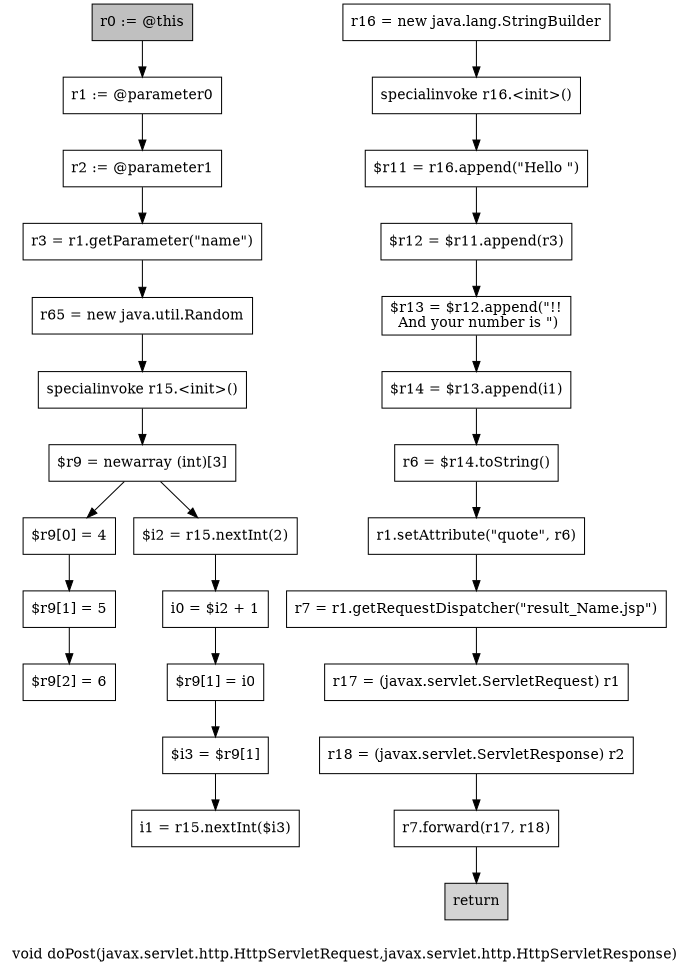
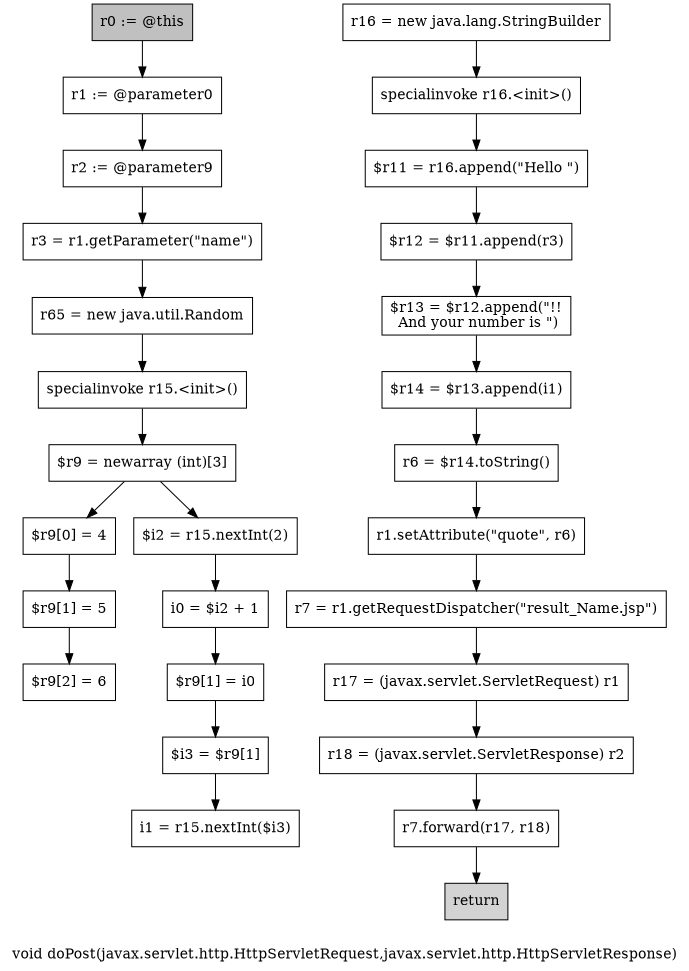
(142, 169) -> (142, 169)
none -> (476, 714)
